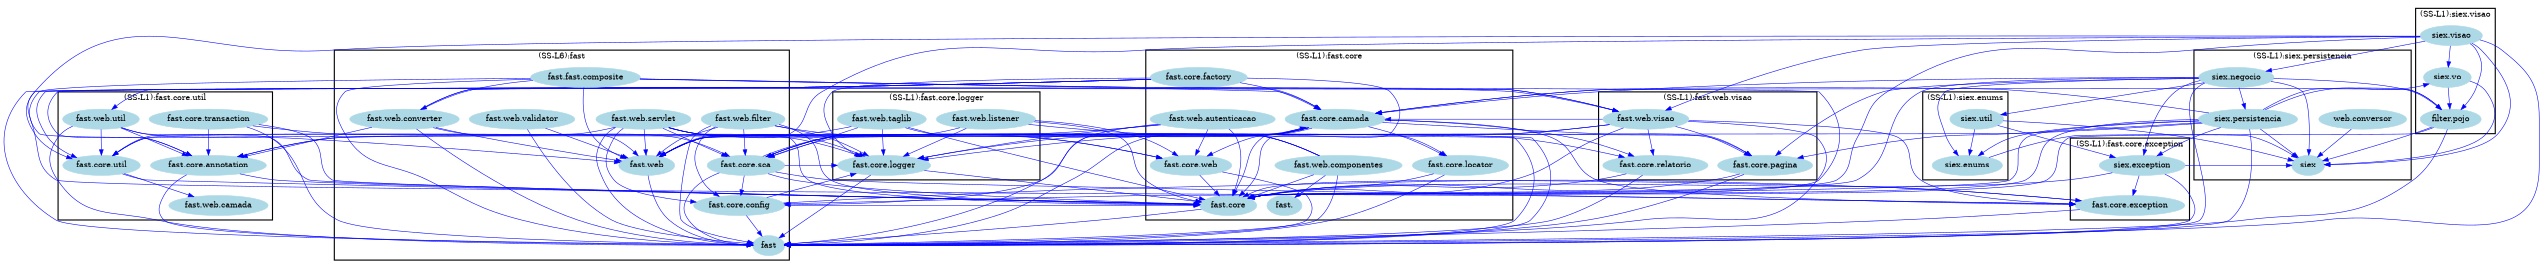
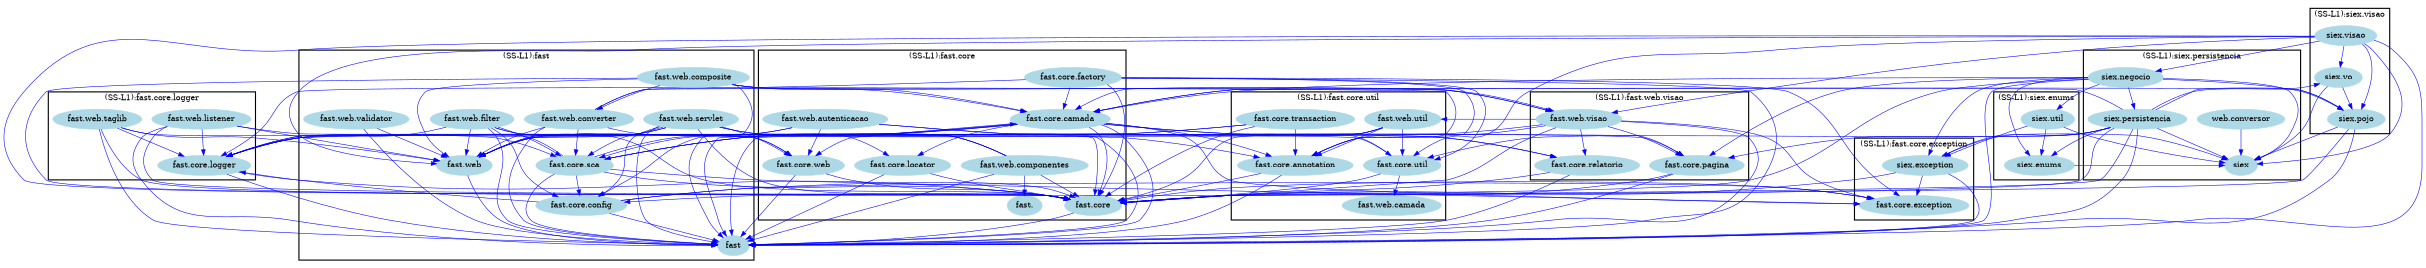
(562, 57) -> (526, 57)
(586, 77) -> (693, 77)
(2451, 119) -> (2356, 119)
(1564, 231) -> none
